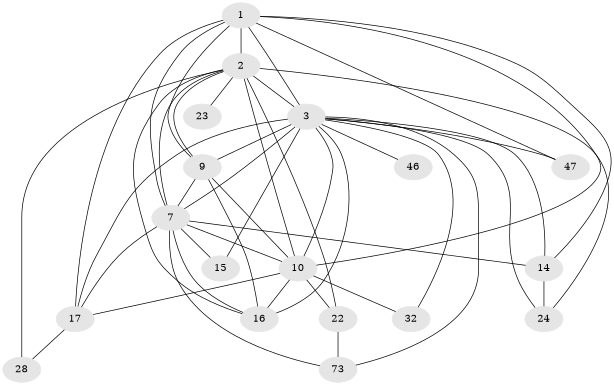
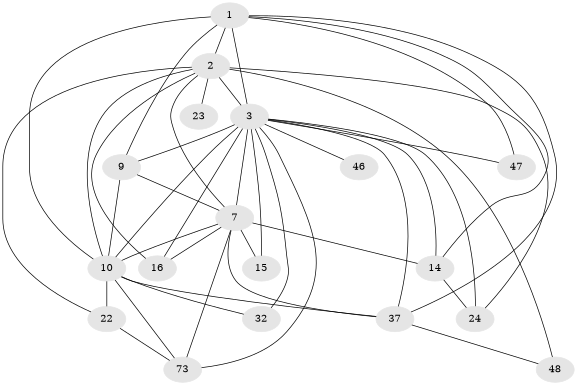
(154, 100) -> none
(177, 104) -> none
(245, 253) -> none
(279, 294) -> (145, 319)
(75, 319) -> (395, 319)
(22, 370) -> (555, 370)
